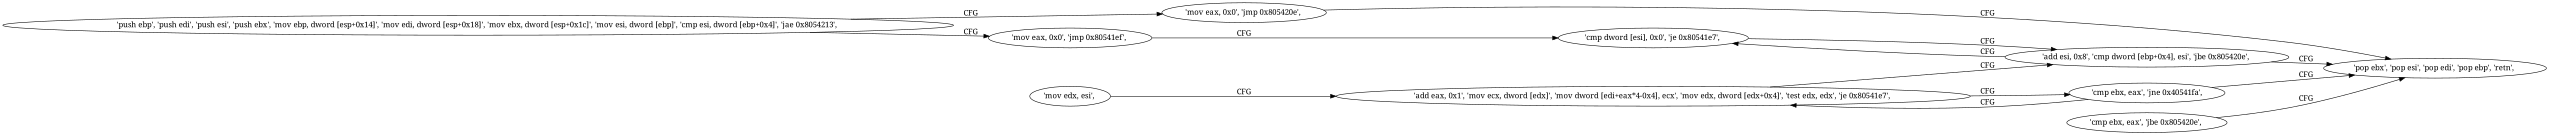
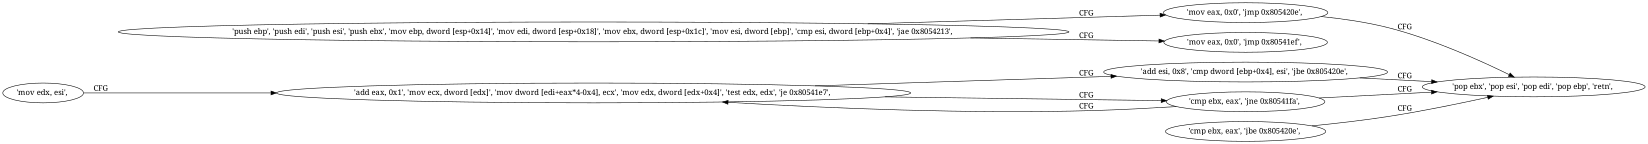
(1653, 38) -> none
(2147, 93) -> (1246, 102)
